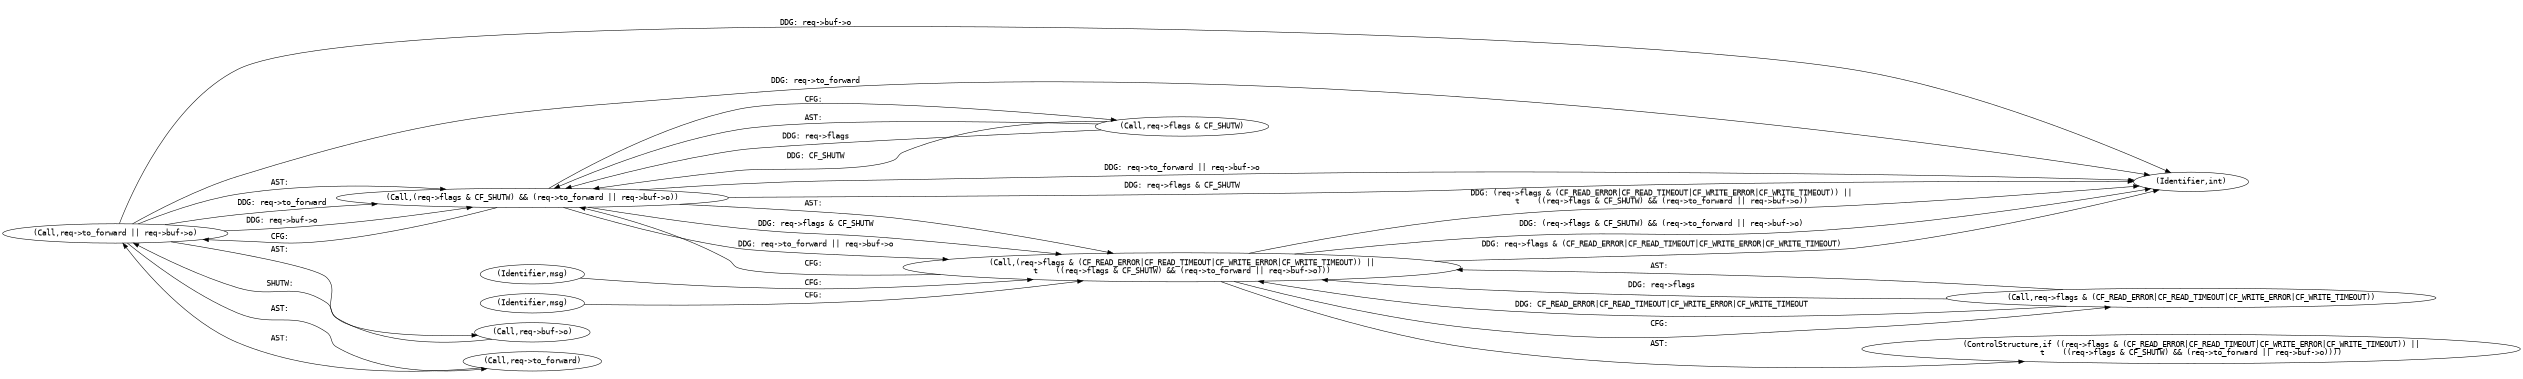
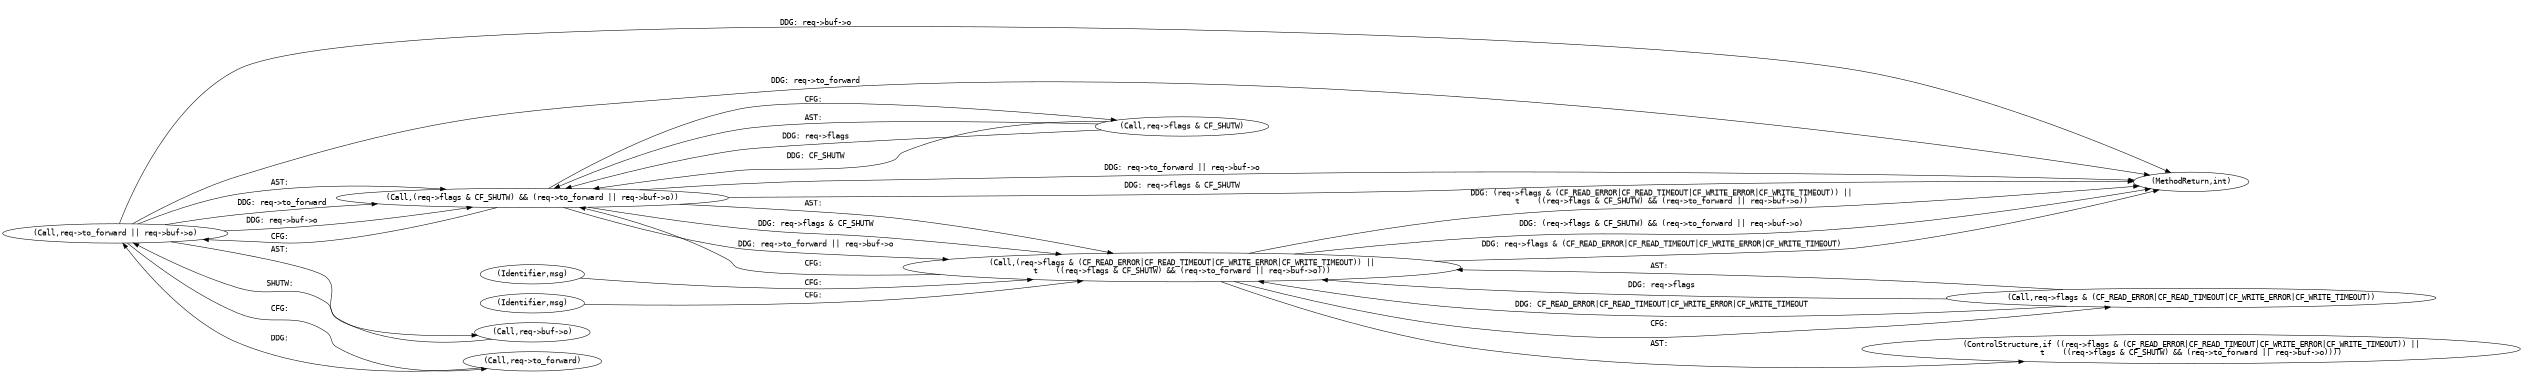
(2191, 182) -> (2191, 182)
(282, 309) -> (282, 309)
(282, 339) -> (282, 339)
